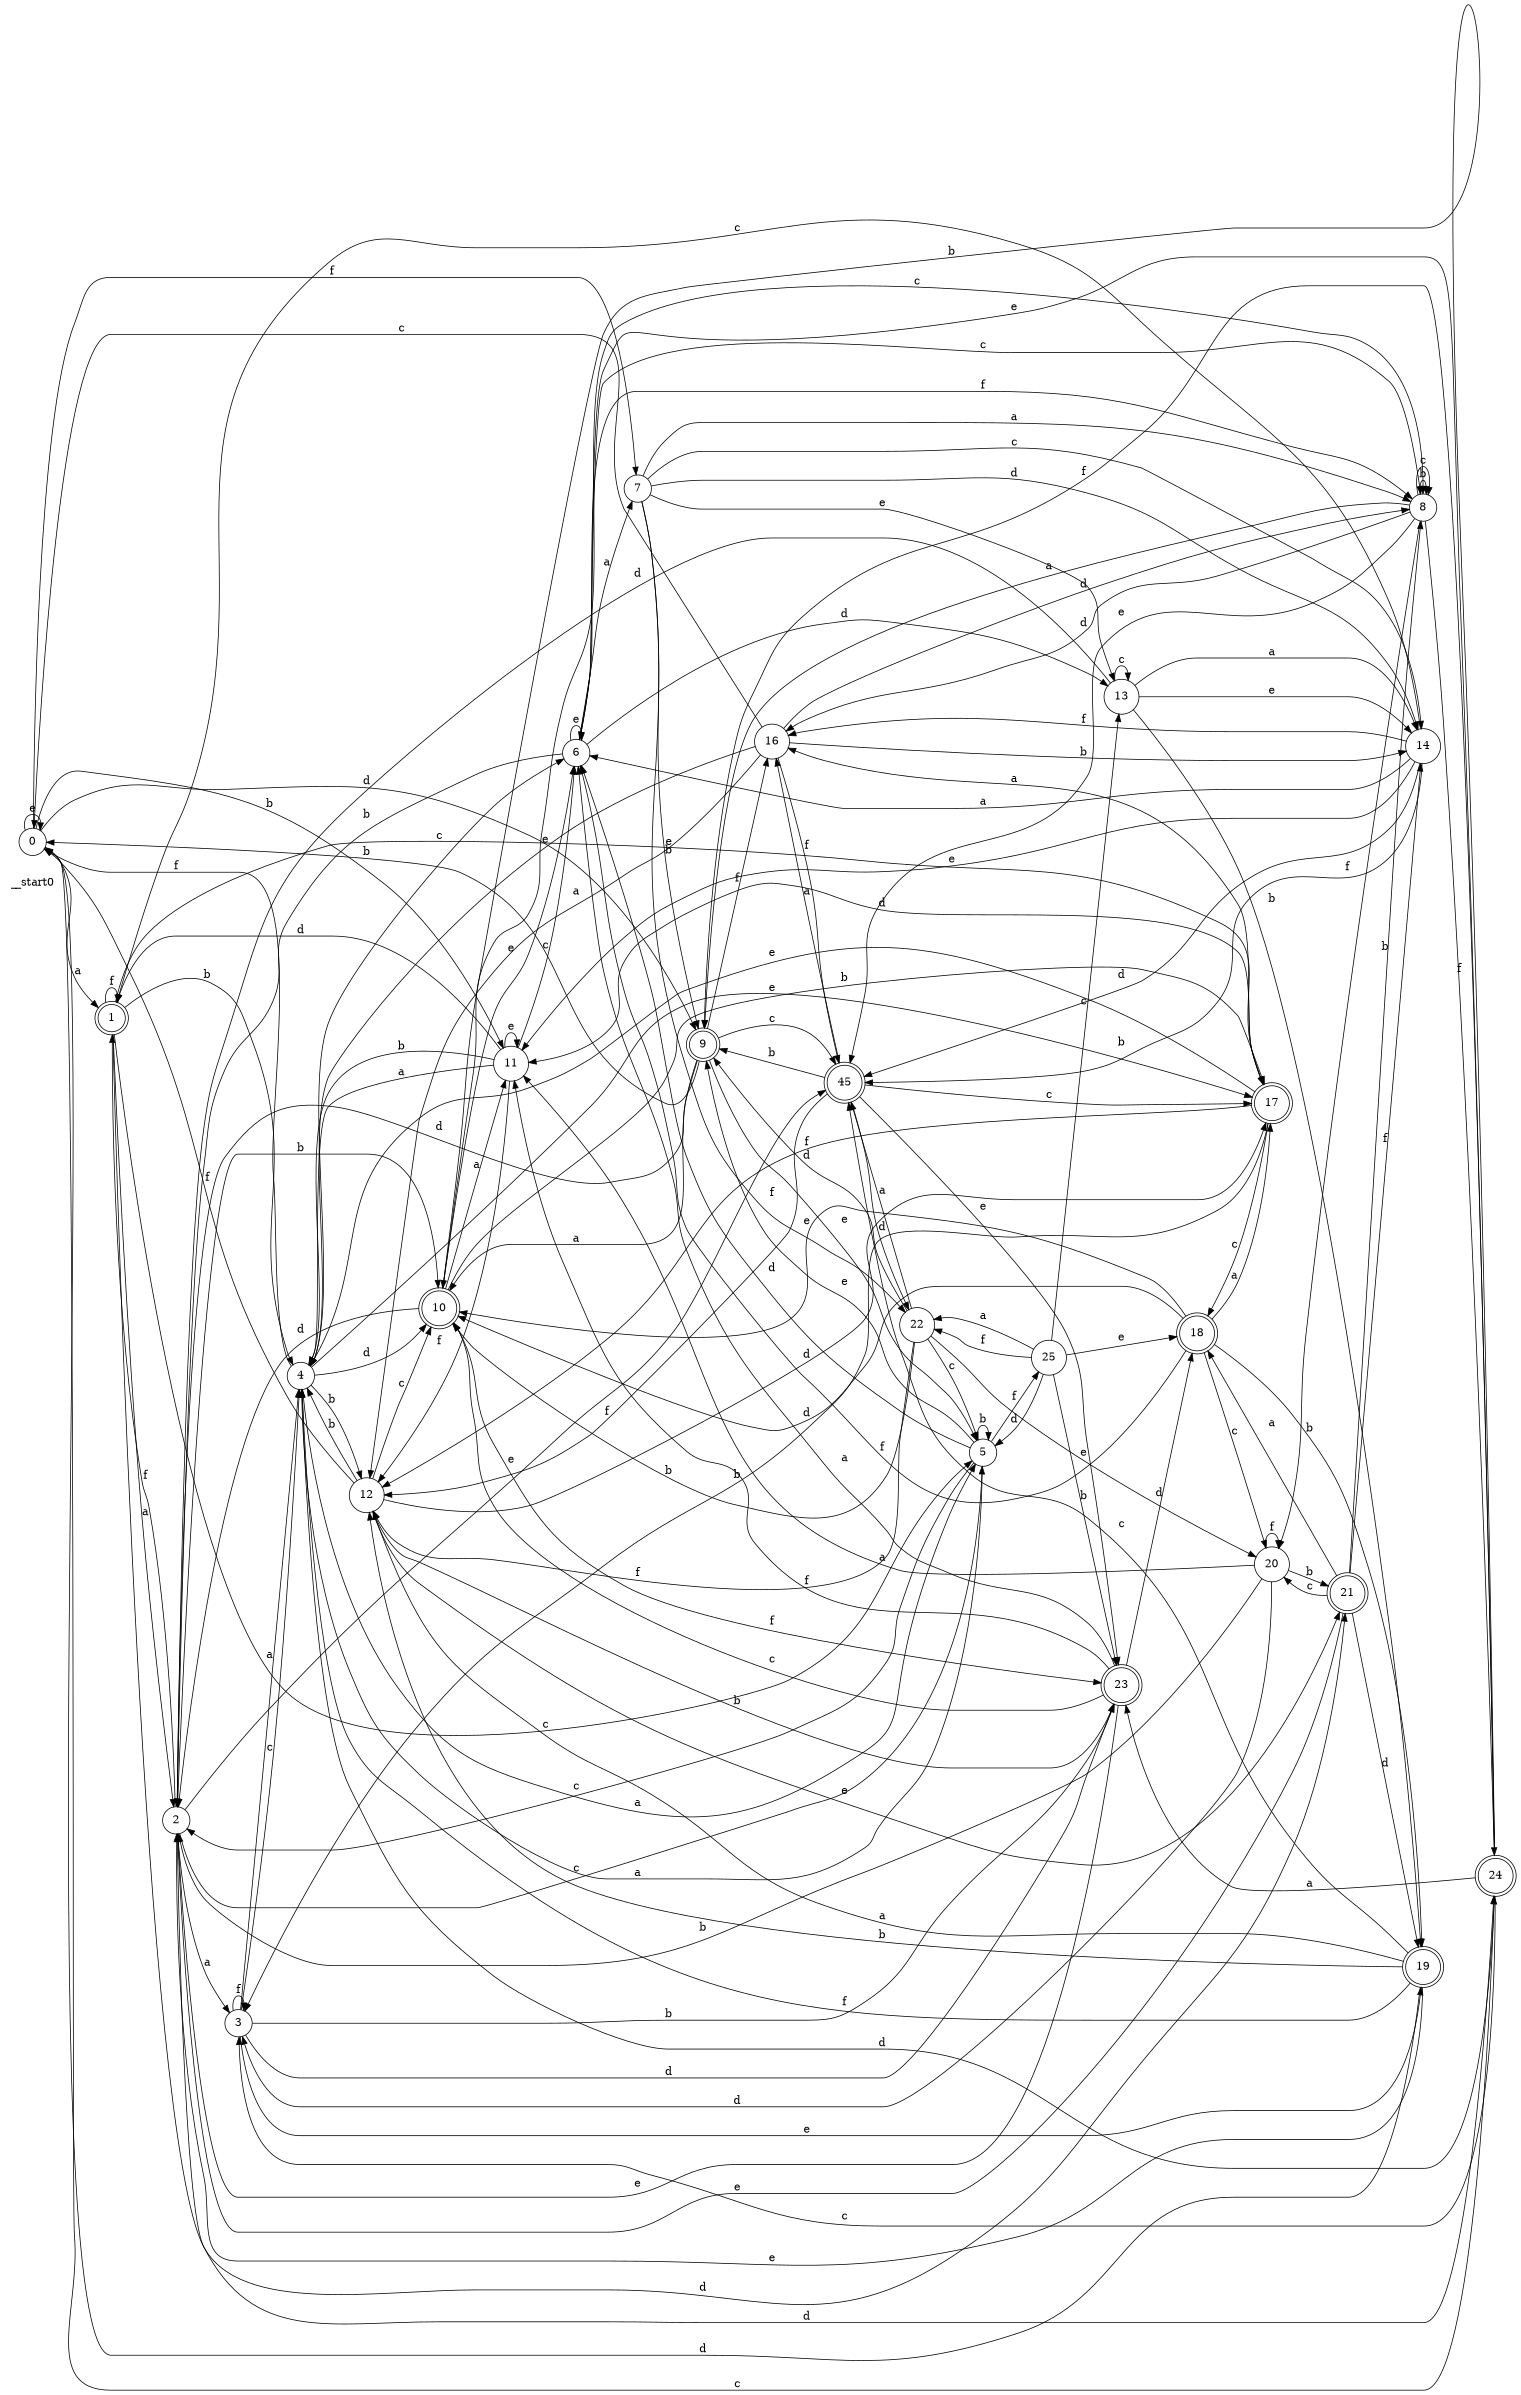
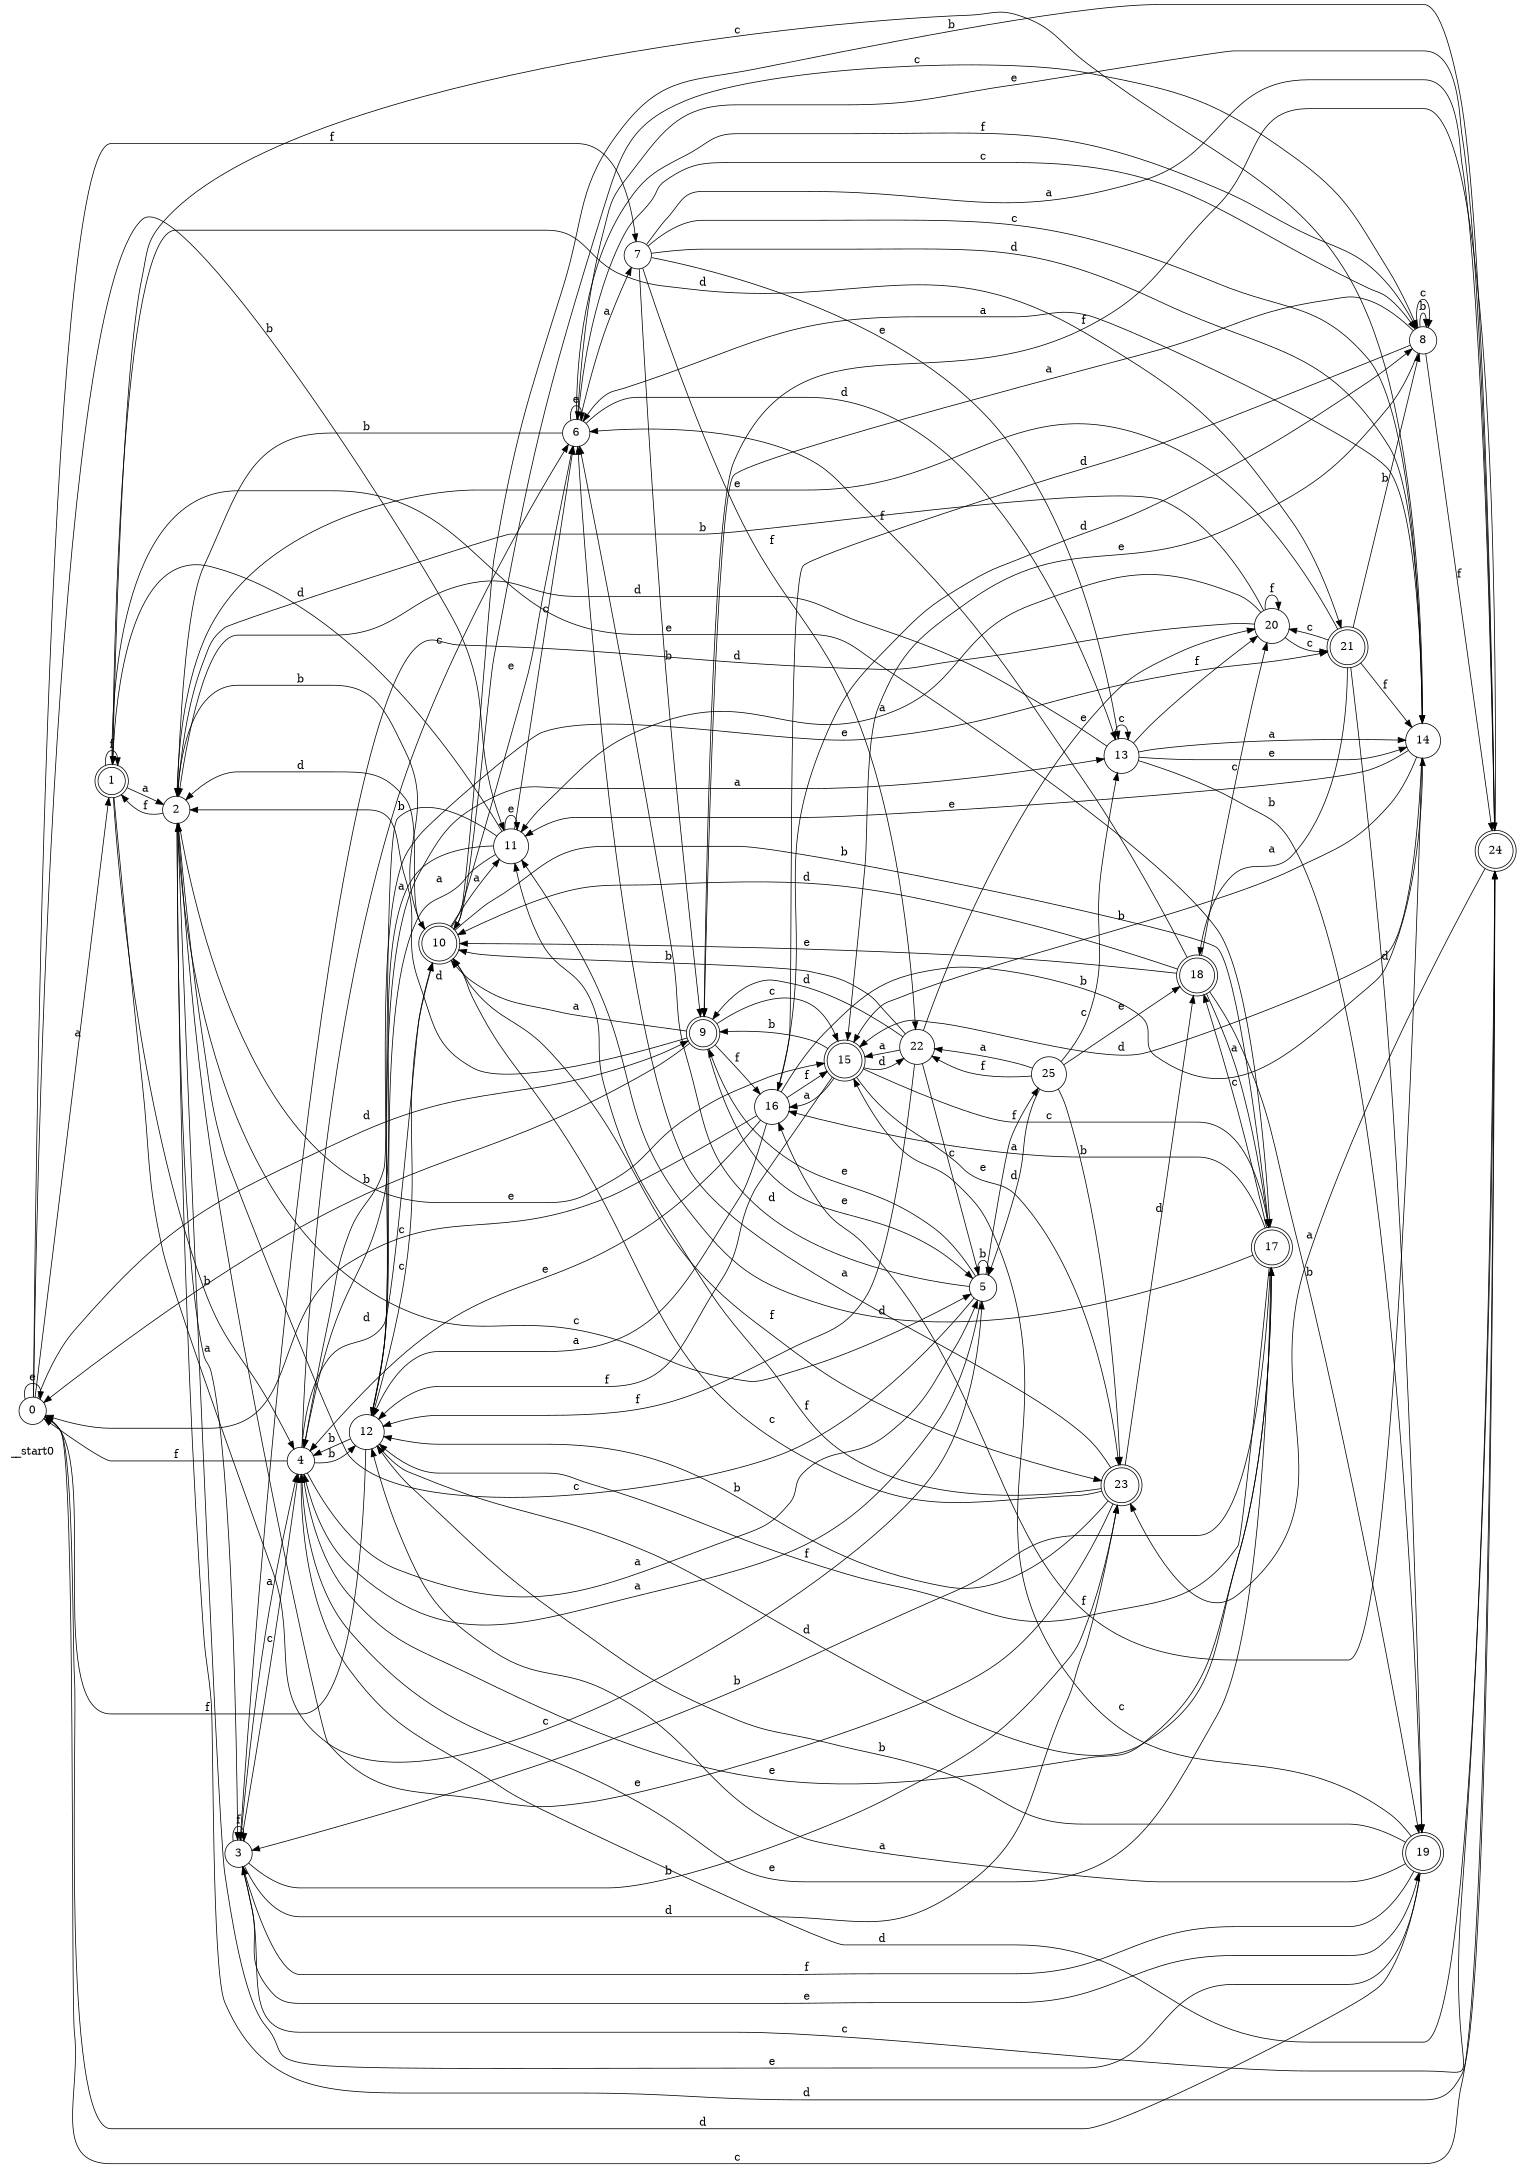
(1015, 423) -> (1385, 80)
none -> (448, 829)
(1344, 1031) -> (1190, 690)
(845, 1083) -> (845, 1061)
(439, 1341) -> (439, 879)
(1310, 1572) -> (1310, 644)
(676, 1971) -> (814, 1974)
